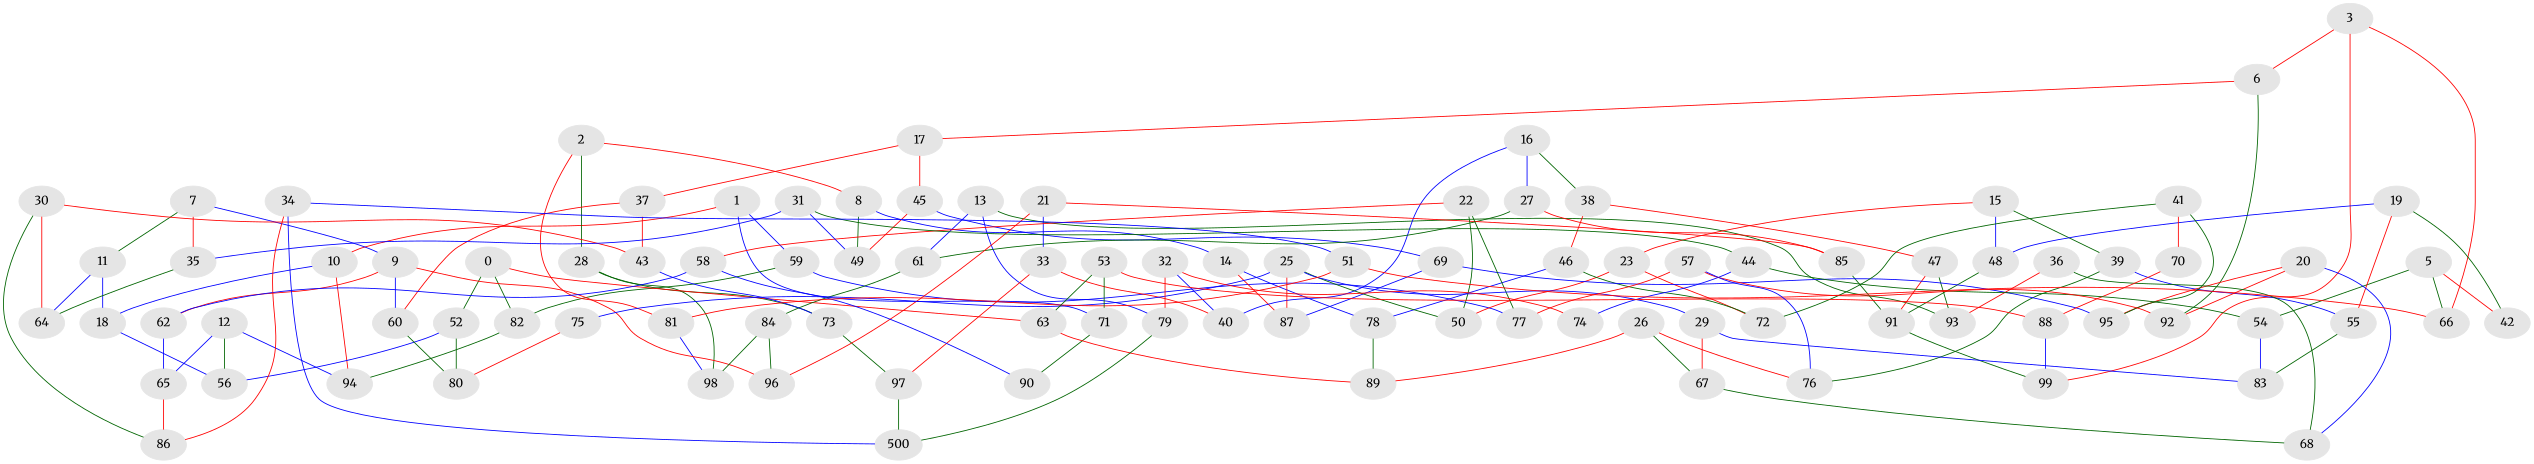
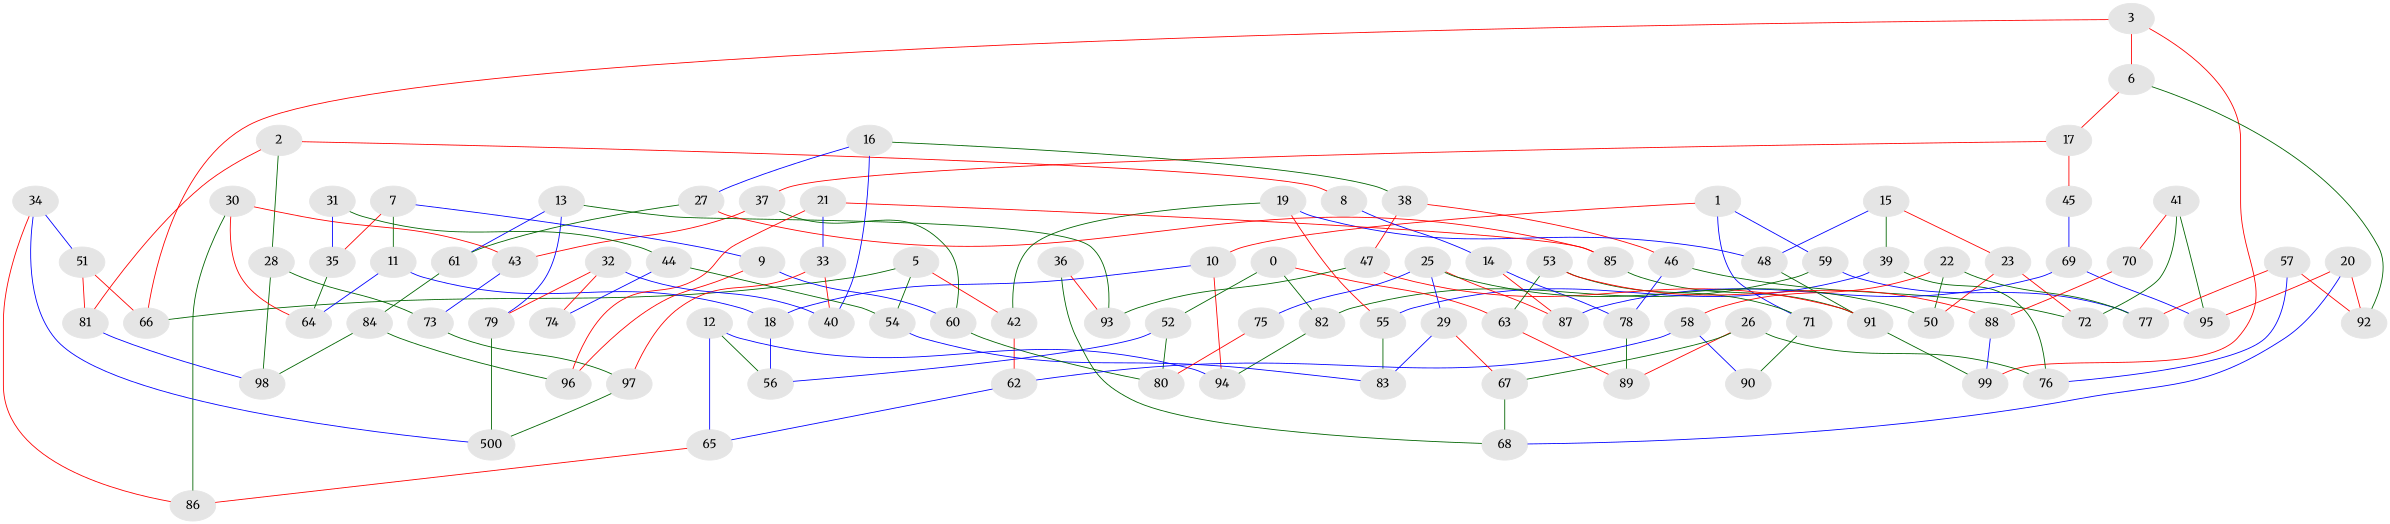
(485, 233) -> (926, 230)
(857, 262) -> none
(279, 293) -> (1014, 354)
(1723, 357) -> (1897, 354)
